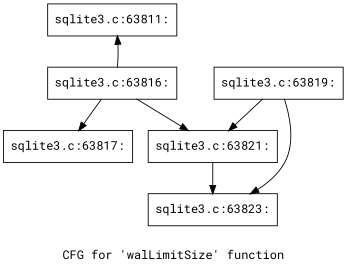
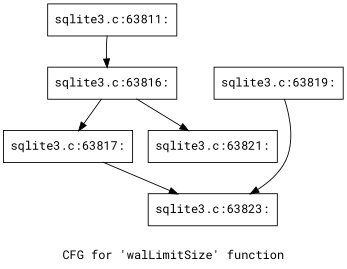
(118, 56) -> (106, 47)
(249, 112) -> none
(213, 174) -> (136, 176)
